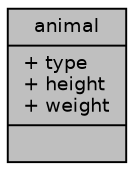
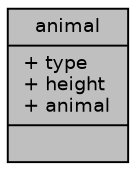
(67, 106) -> (68, 106)
